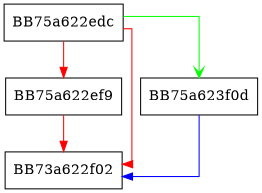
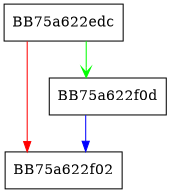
(64, 96) -> none
(199, 96) -> (108, 96)
(64, 170) -> (64, 170)
